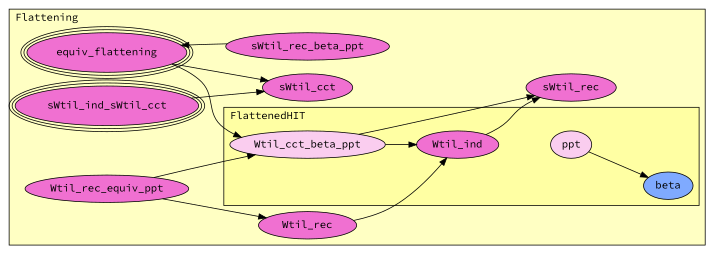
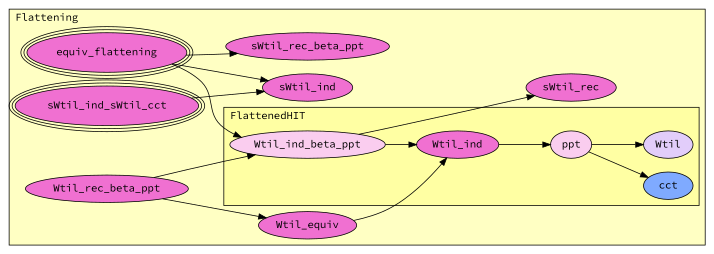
(208, 44) -> (208, 55)
(308, 88) -> (308, 88)
(510, 119) -> (521, 145)
(308, 145) -> (308, 145)
none -> (668, 145)
(668, 186) -> (668, 186)
(107, 189) -> (107, 189)
(308, 225) -> (308, 225)
